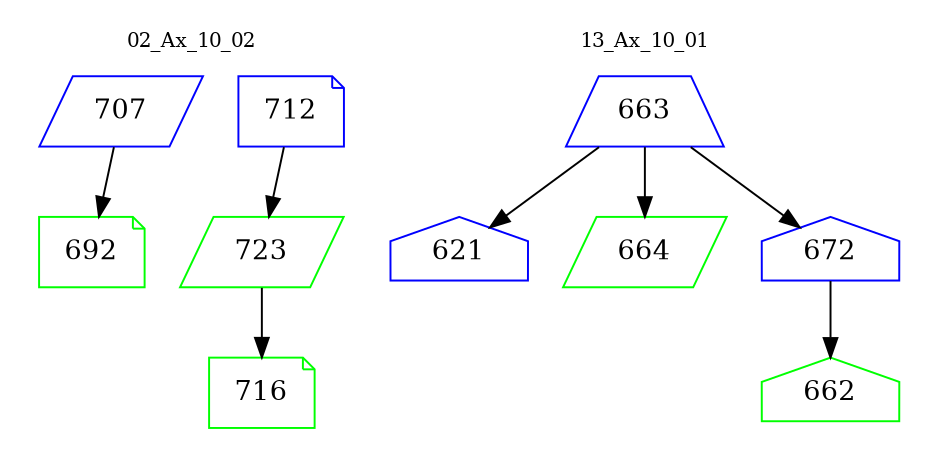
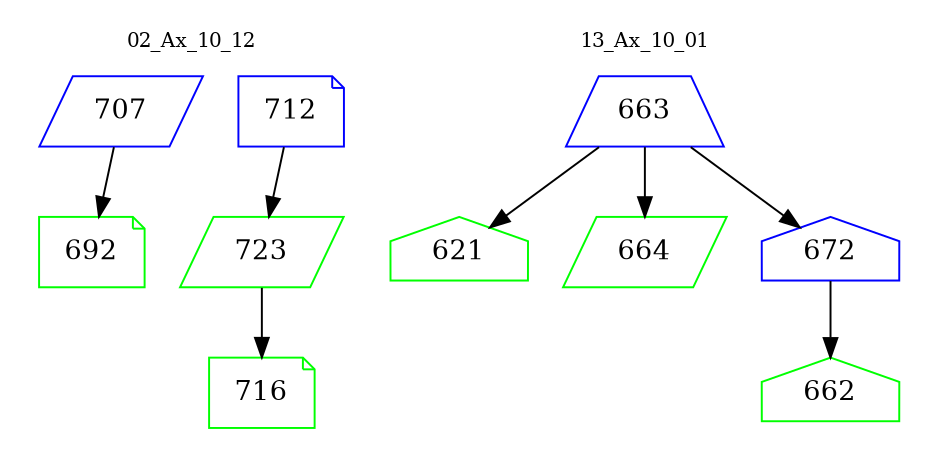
(192, 42) -> (192, 42)
(459, 252) -> (459, 252)
